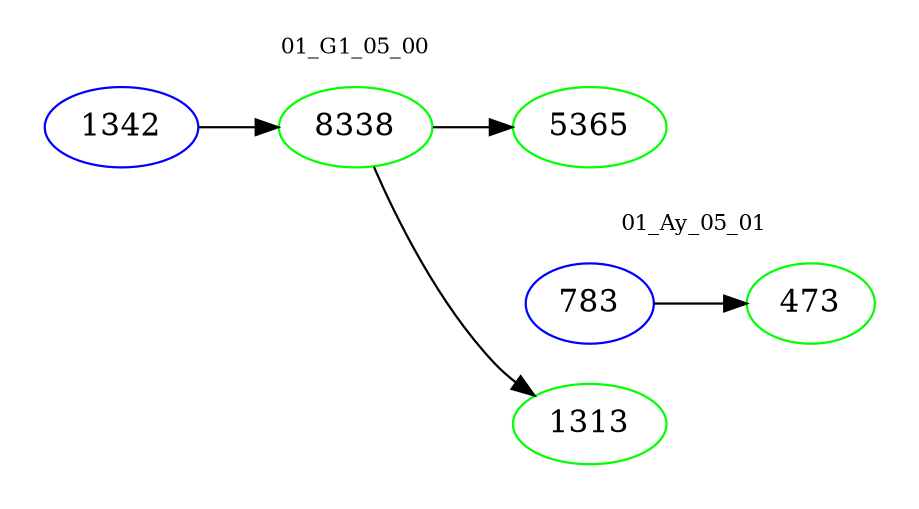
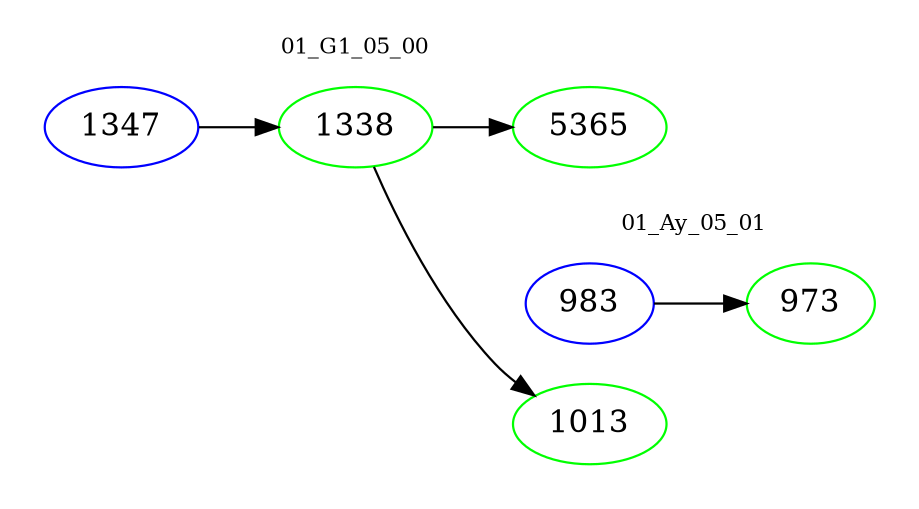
(122, 127) -> (122, 127)
(356, 127) -> (356, 127)
(590, 304) -> (590, 304)
(811, 304) -> (811, 304)
(590, 424) -> (590, 424)
